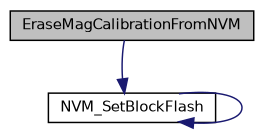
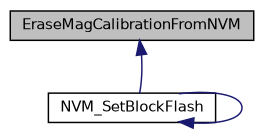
(122, 59) -> (142, 74)
